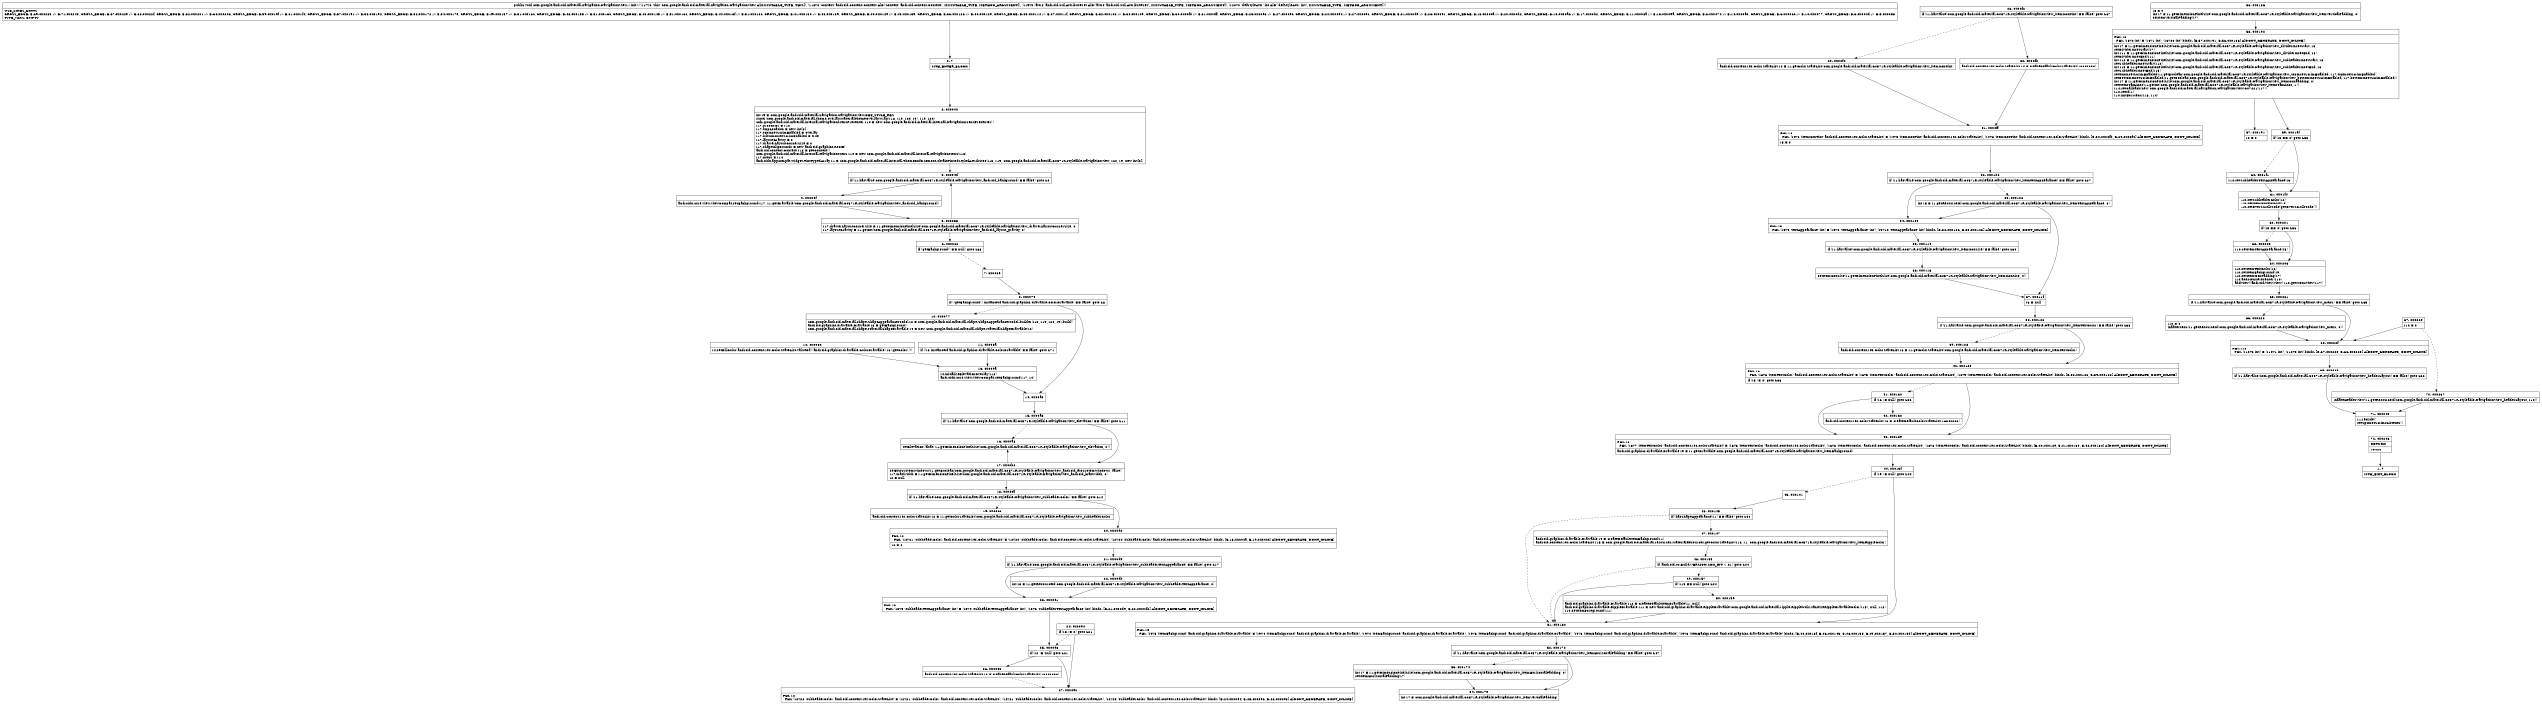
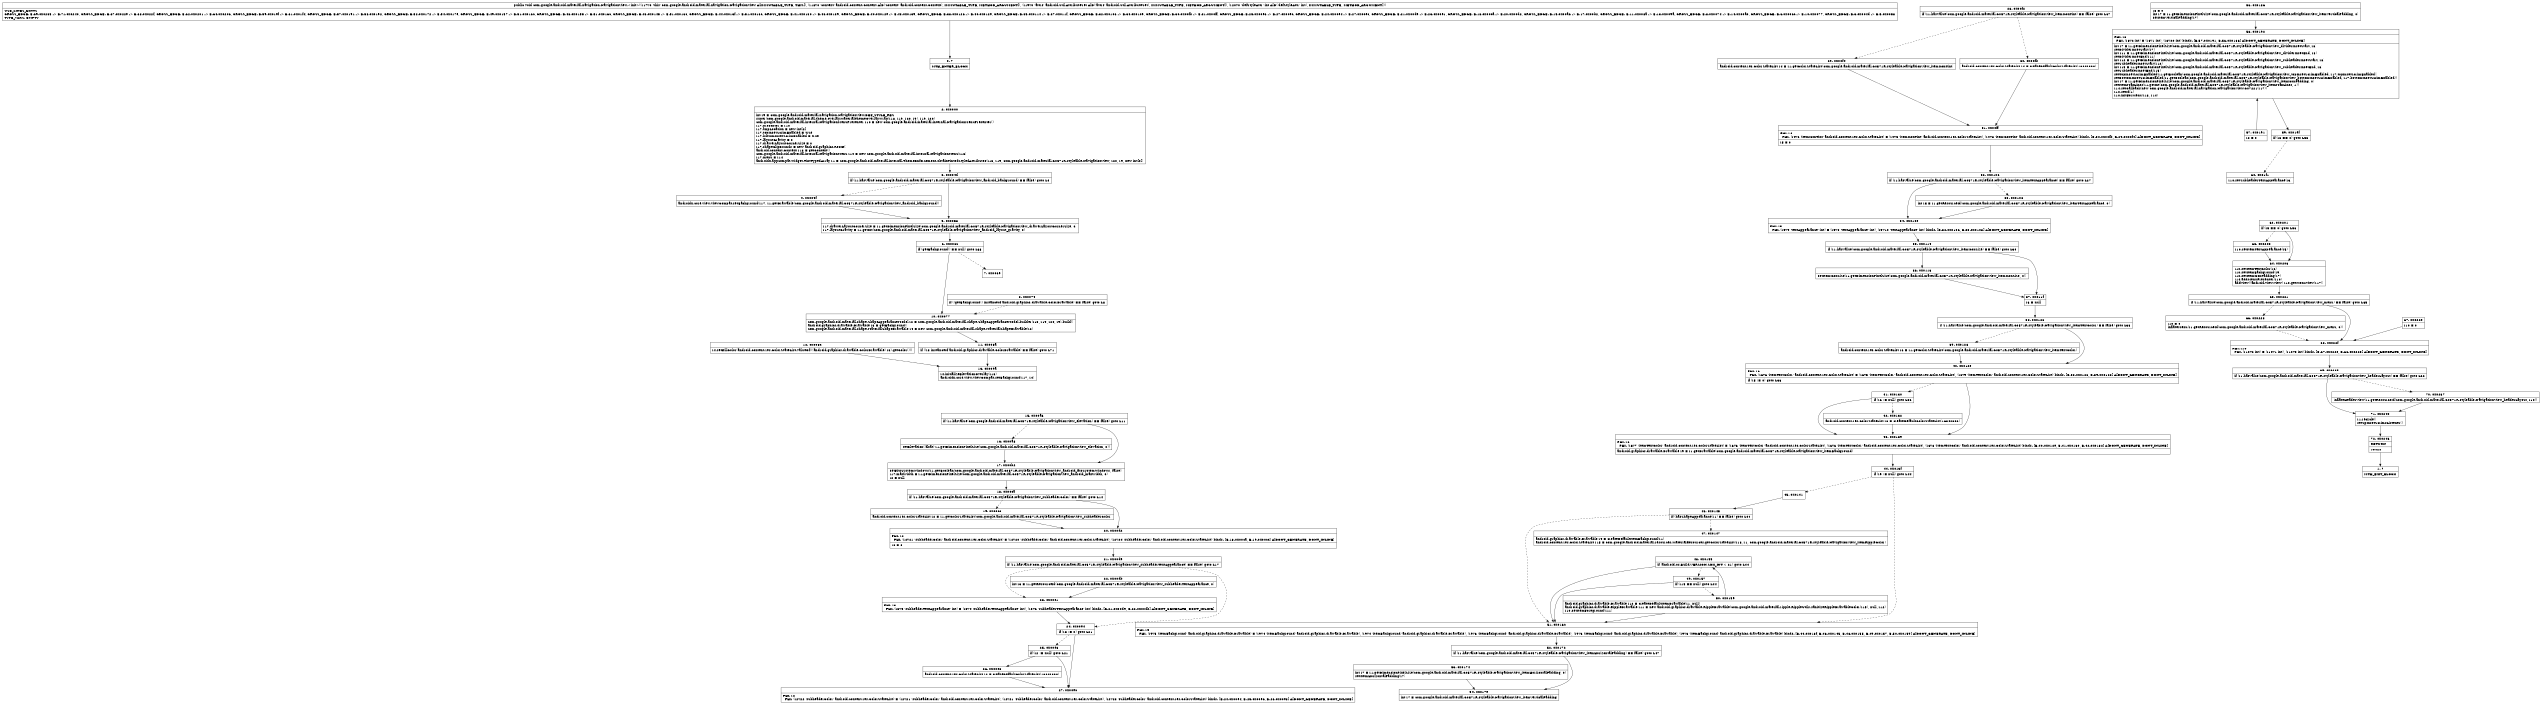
(2022, 37) -> (2022, 37)
(2254, 113) -> (2257, 115)
(787, 133) -> (784, 133)
(881, 189) -> (881, 189)
(2279, 201) -> none
(951, 202) -> (948, 200)
(2058, 247) -> (2026, 259)
(1922, 259) -> (1922, 259)
none -> (946, 282)
(1008, 285) -> none
(2291, 335) -> (2291, 335)
none -> (966, 337)
(2436, 357) -> (2381, 385)
(1034, 397) -> none
none -> (1893, 428)
none -> (2380, 430)
(1008, 458) -> (1005, 455)
none -> (1040, 524)
(1707, 550) -> (1723, 581)
(1113, 571) -> (1199, 618)
(1013, 574) -> (1013, 574)
(1590, 578) -> (1590, 578)
(1894, 582) -> (1894, 582)
(1049, 627) -> (1063, 617)
(1514, 660) -> none
(1026, 682) -> (1026, 682)
